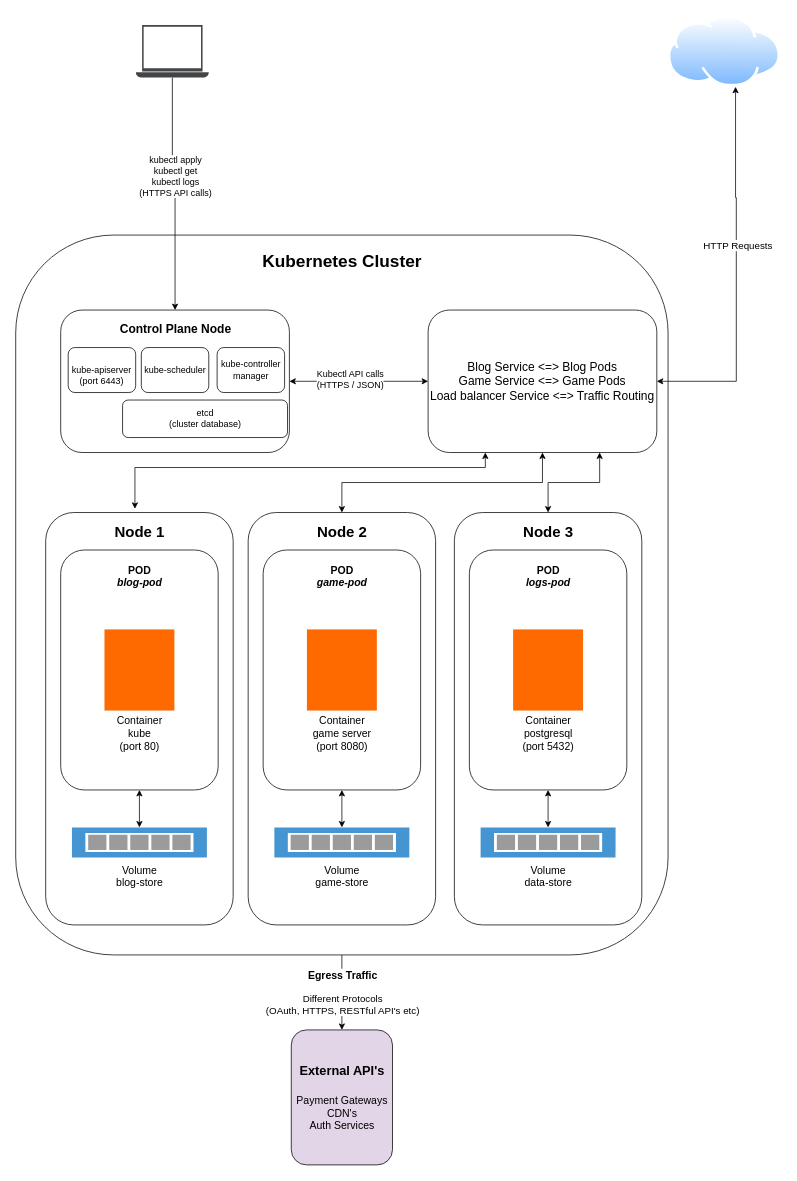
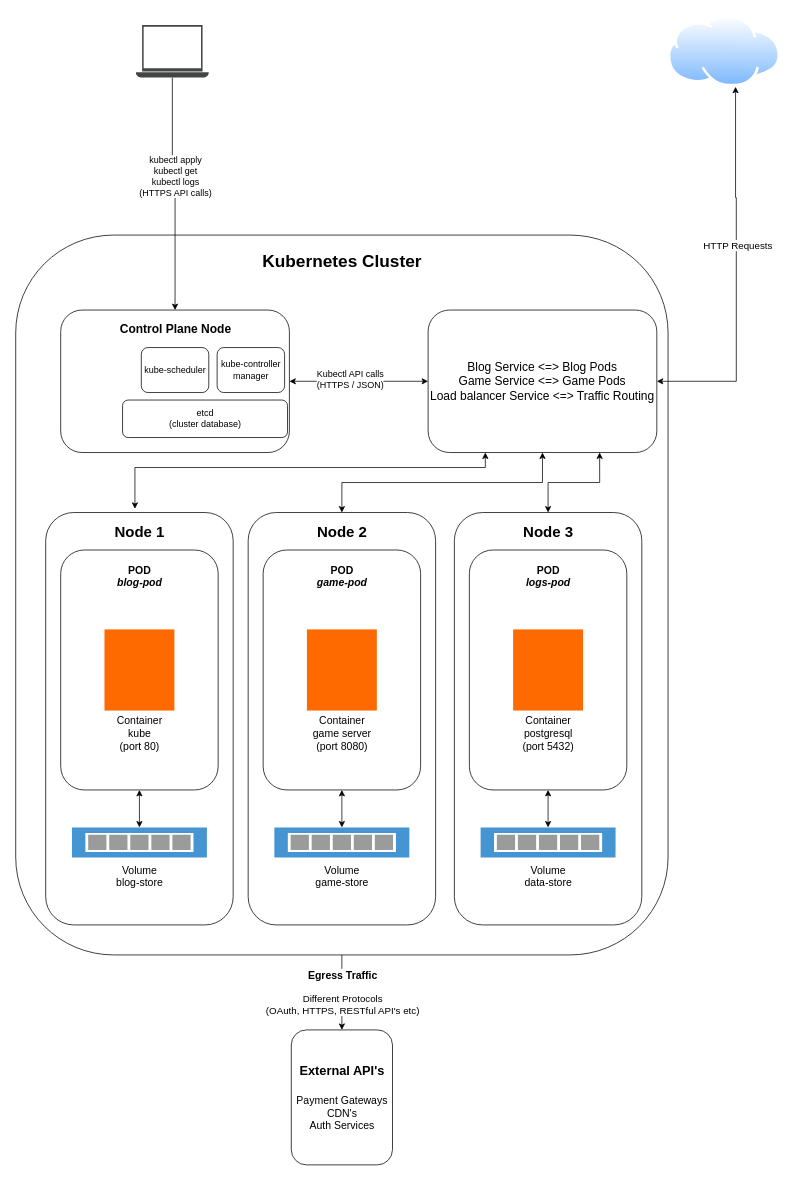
(102, 370) -> none
(342, 1098) -> (342, 1098)
